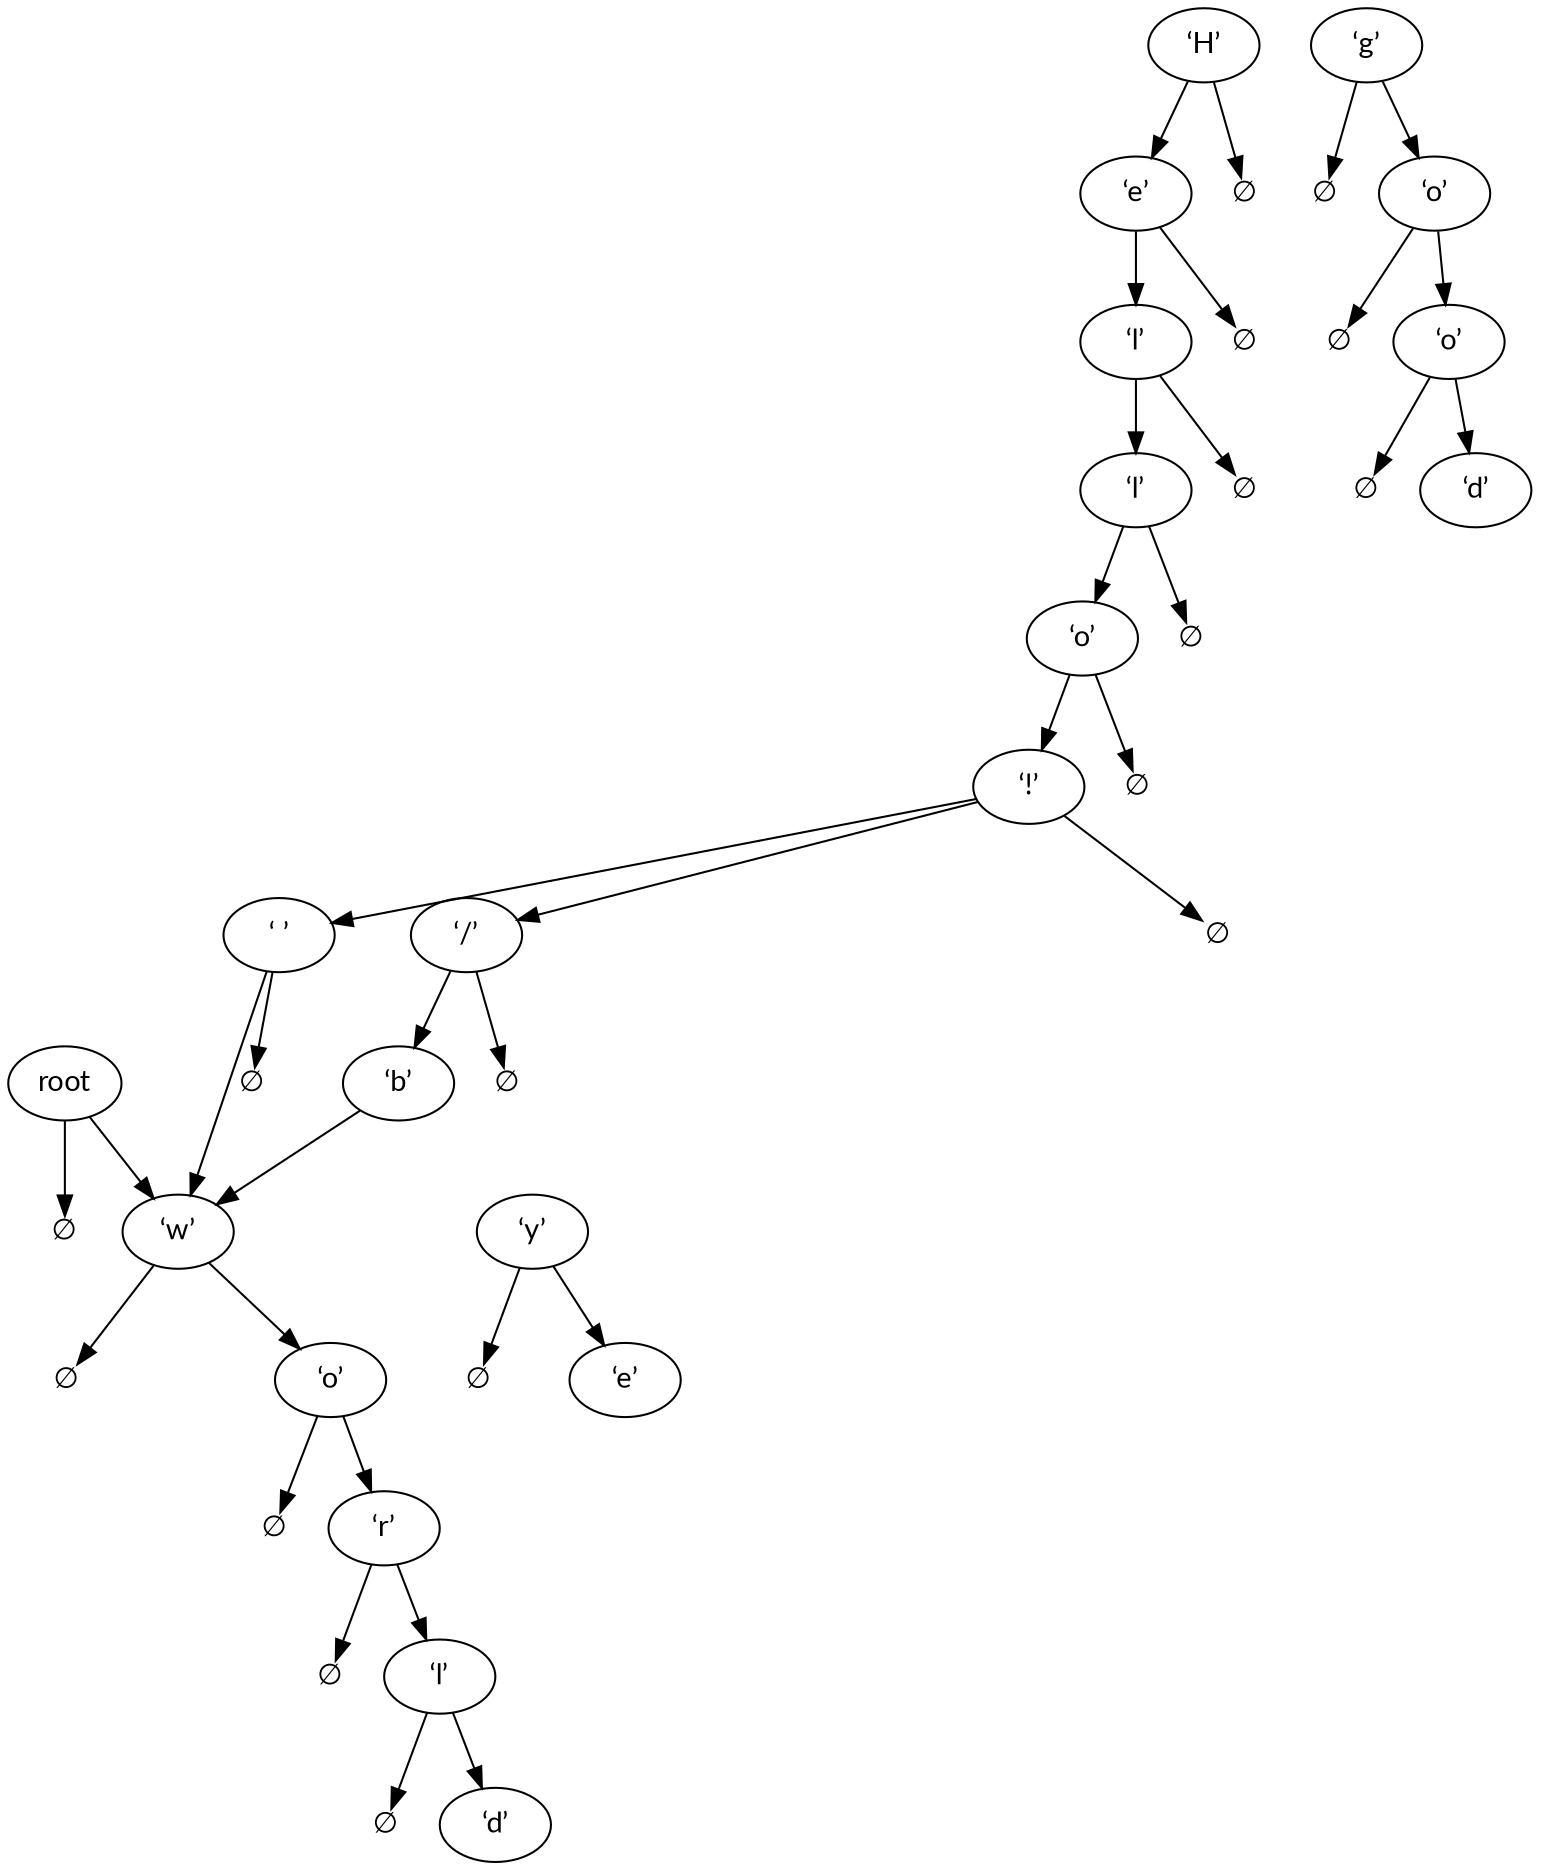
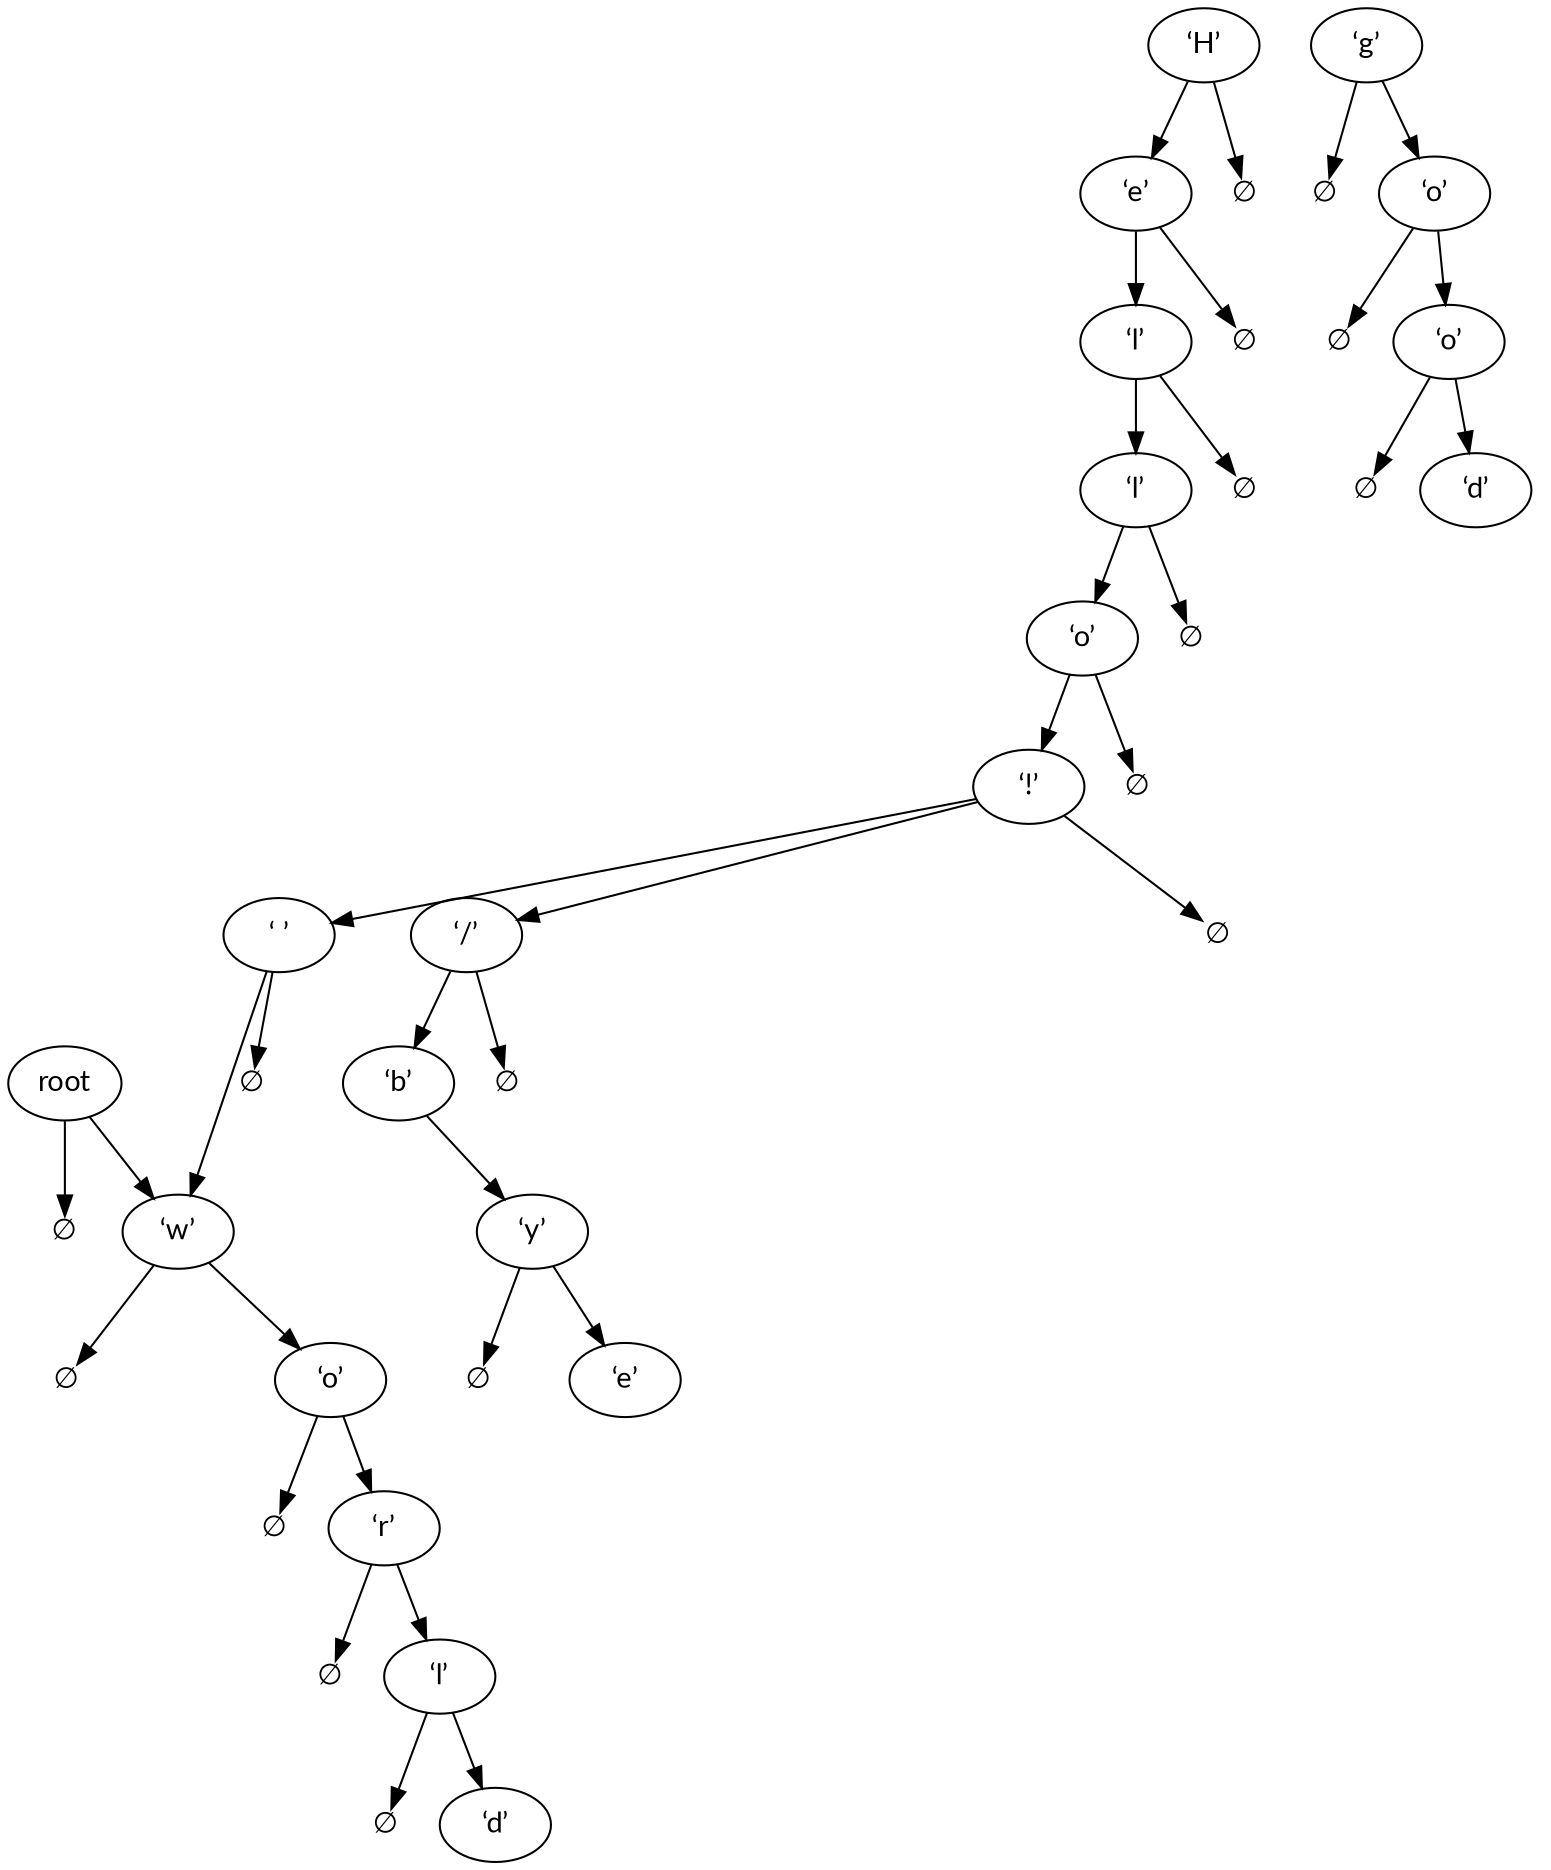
(297, 1152) -> (458, 1150)
